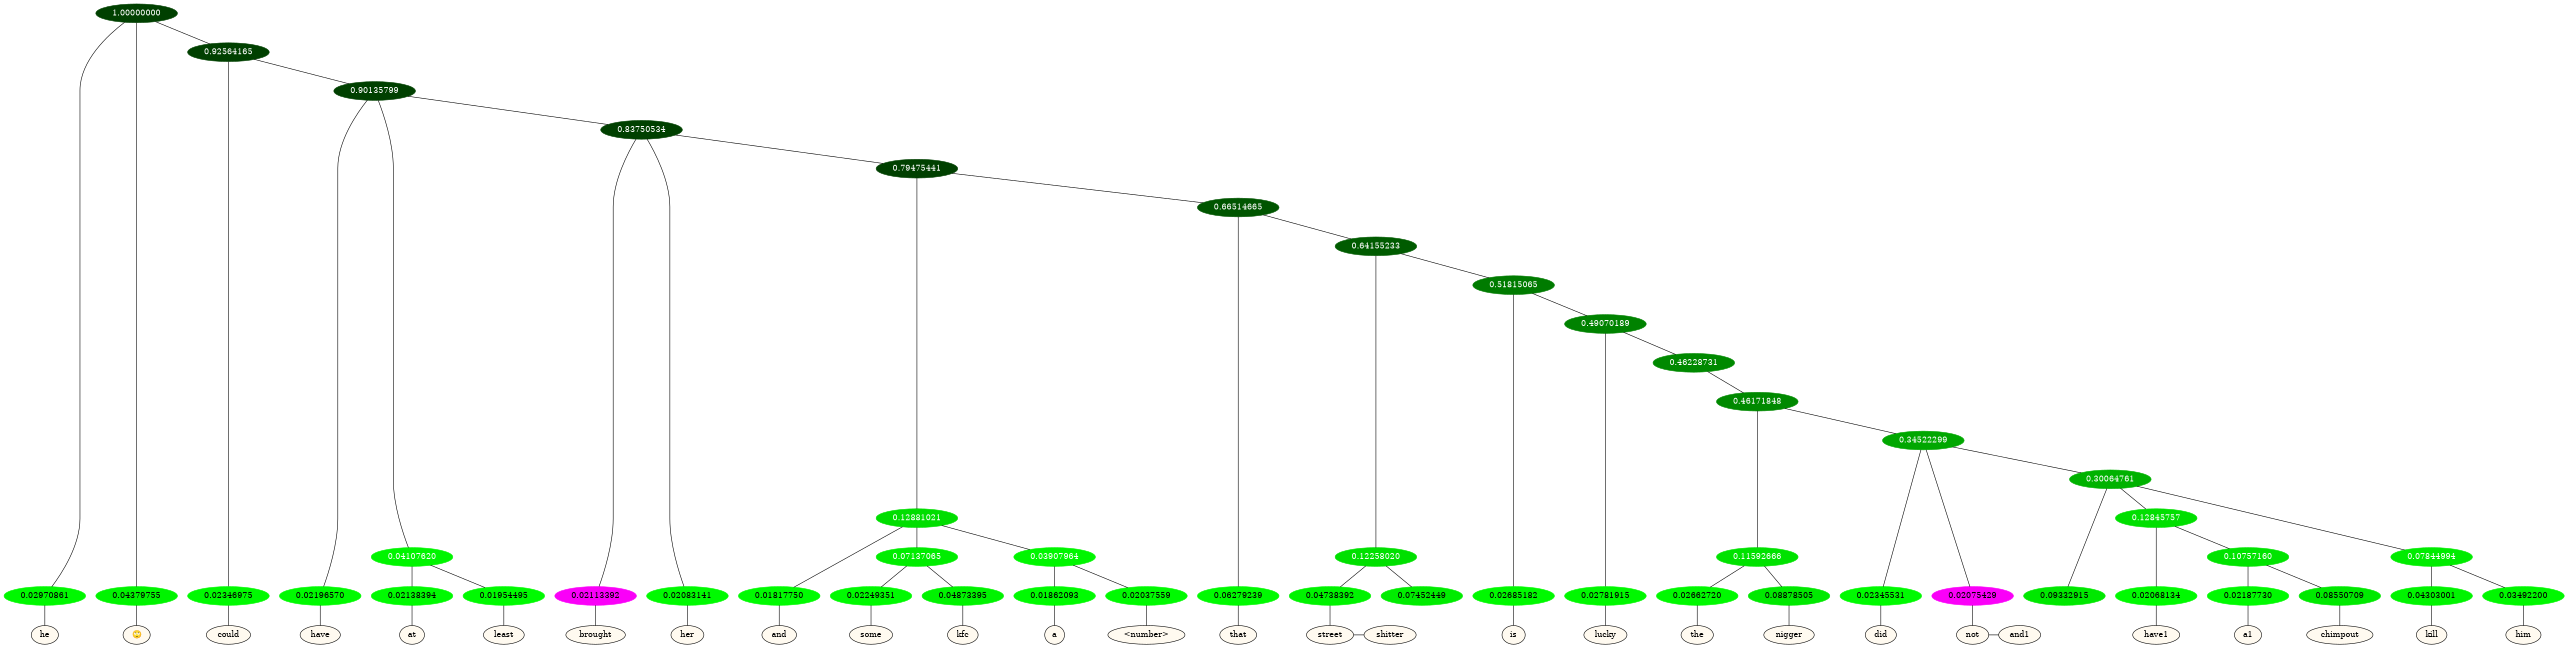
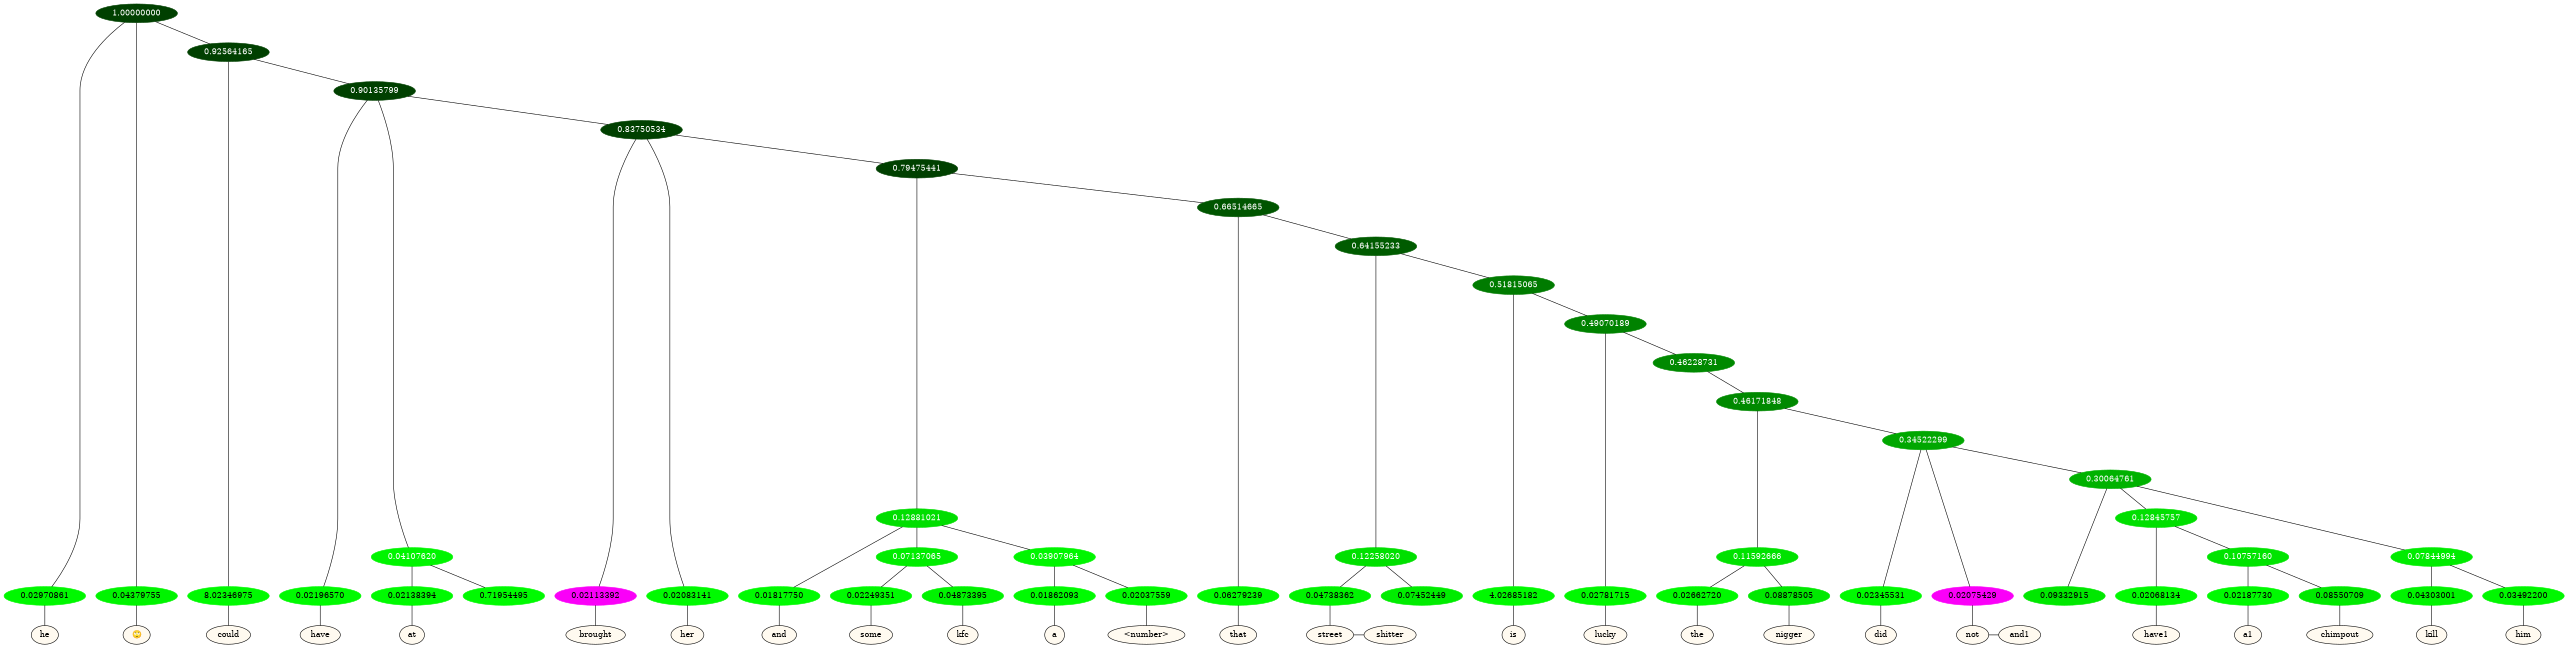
(228, 596) -> (228, 596)
(504, 596) -> (504, 596)
(1330, 596) -> (1330, 596)
(1514, 596) -> (1514, 596)
(1605, 596) -> (1605, 596)
(504, 635) -> none
